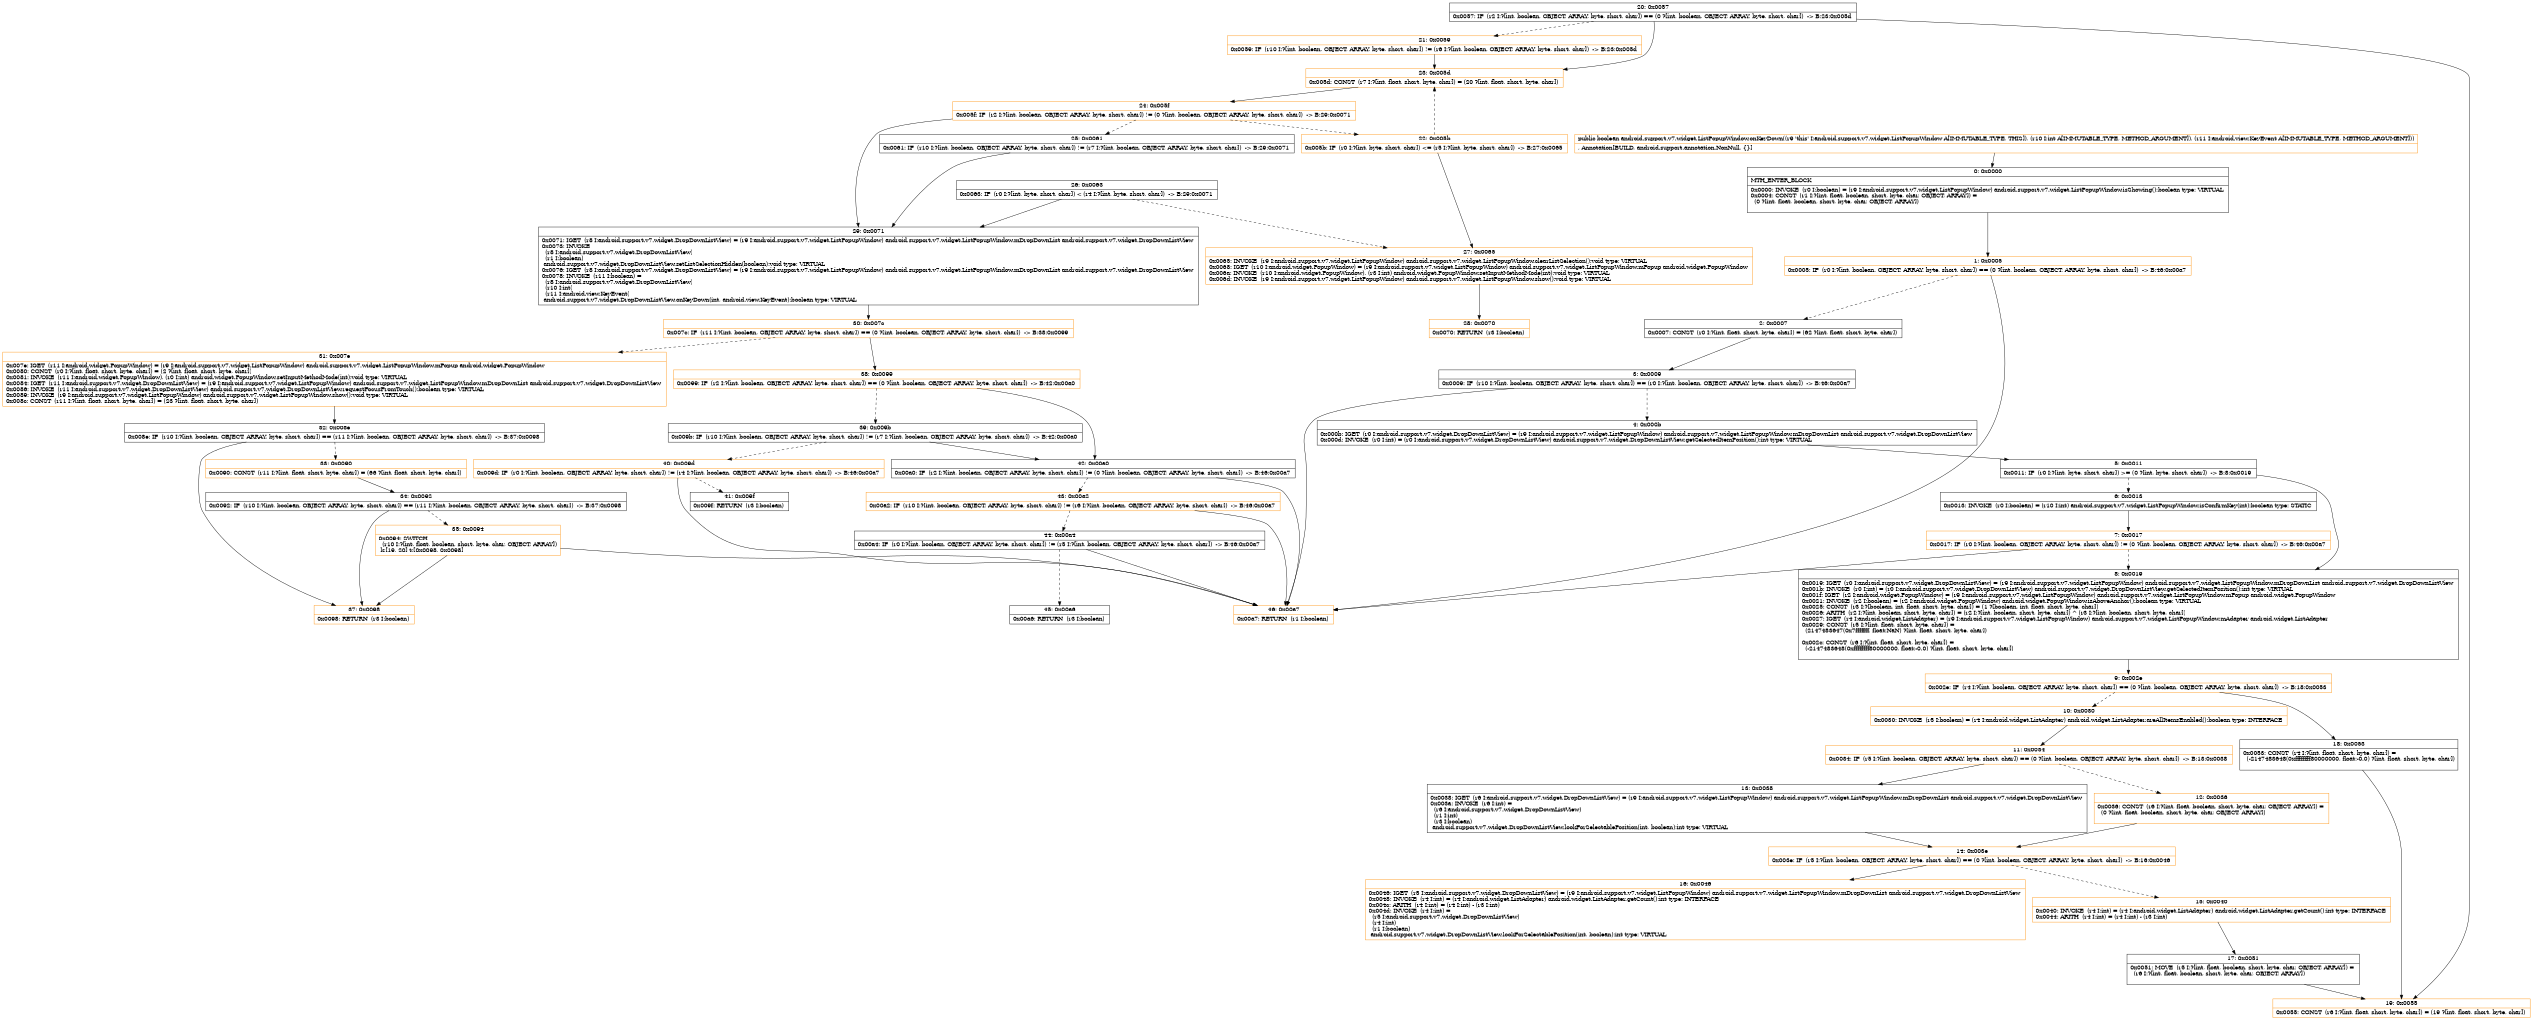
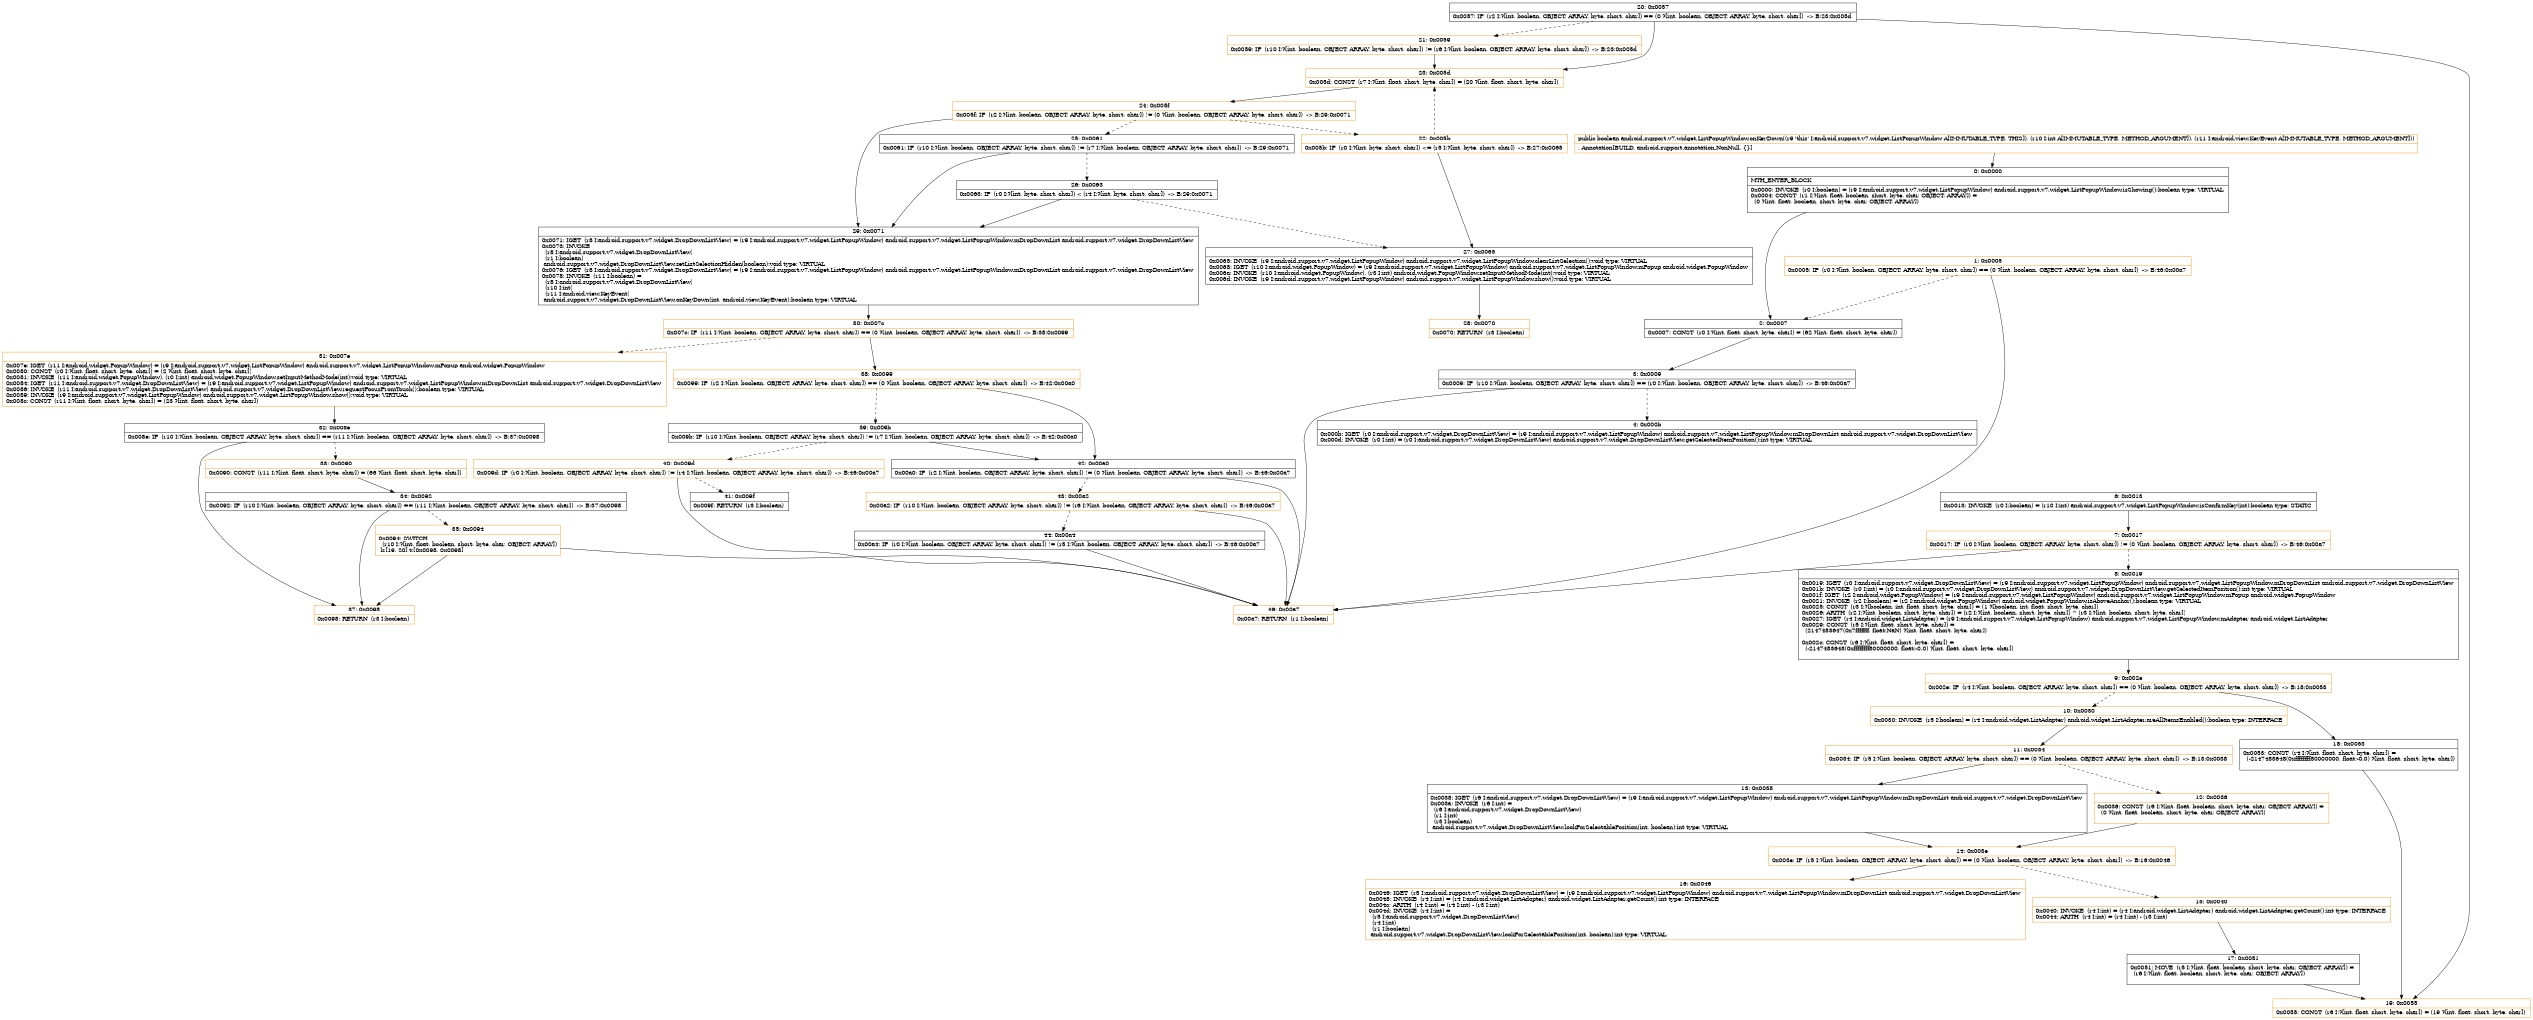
none -> (1087, 165)
(1988, 233) -> (1768, 255)
(1479, 266) -> (1479, 266)
(2128, 469) -> none
(1060, 615) -> none
